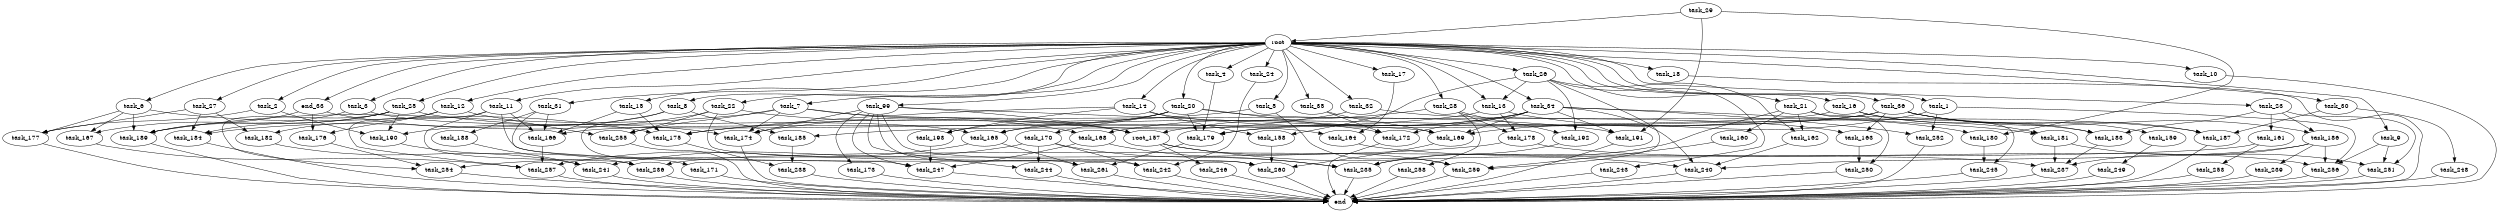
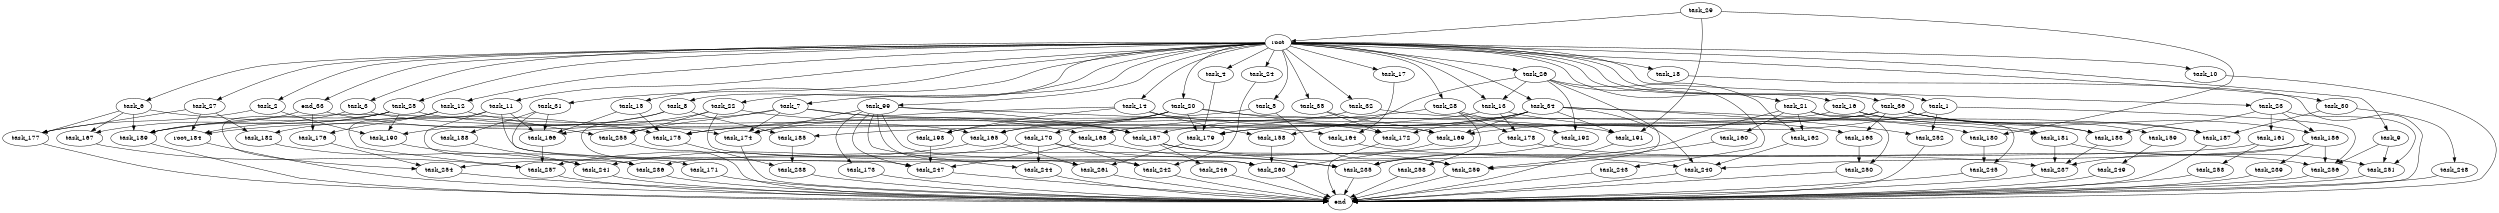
(188, 138) -> (188, 138)
(1147, 138) -> (1147, 138)
